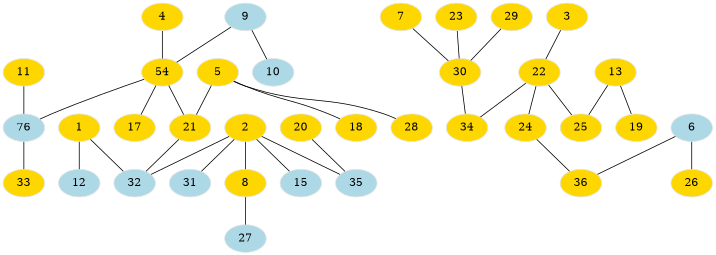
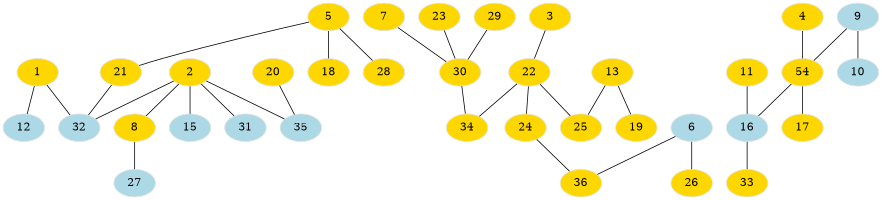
(176, 100) -> none
(24, 128) -> (747, 128)
